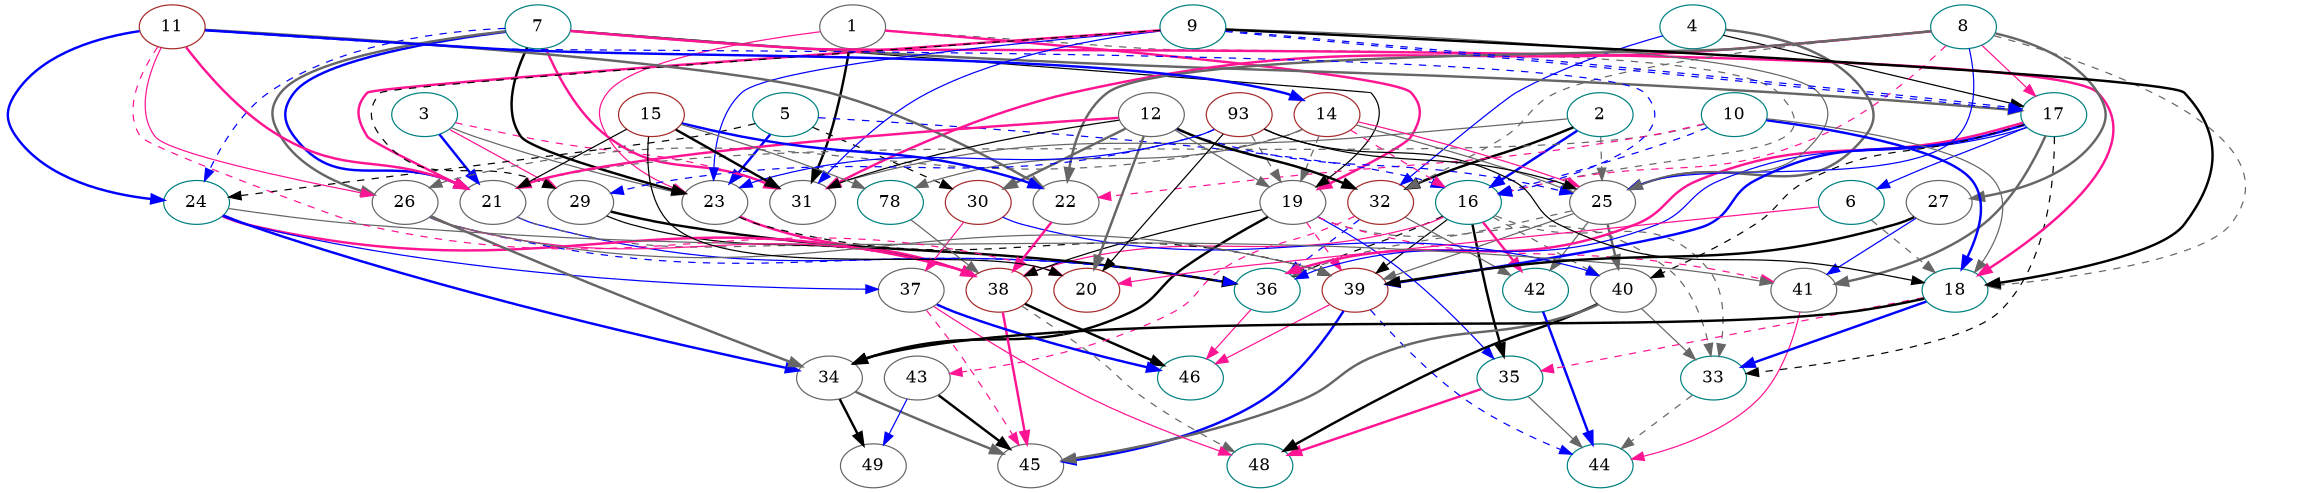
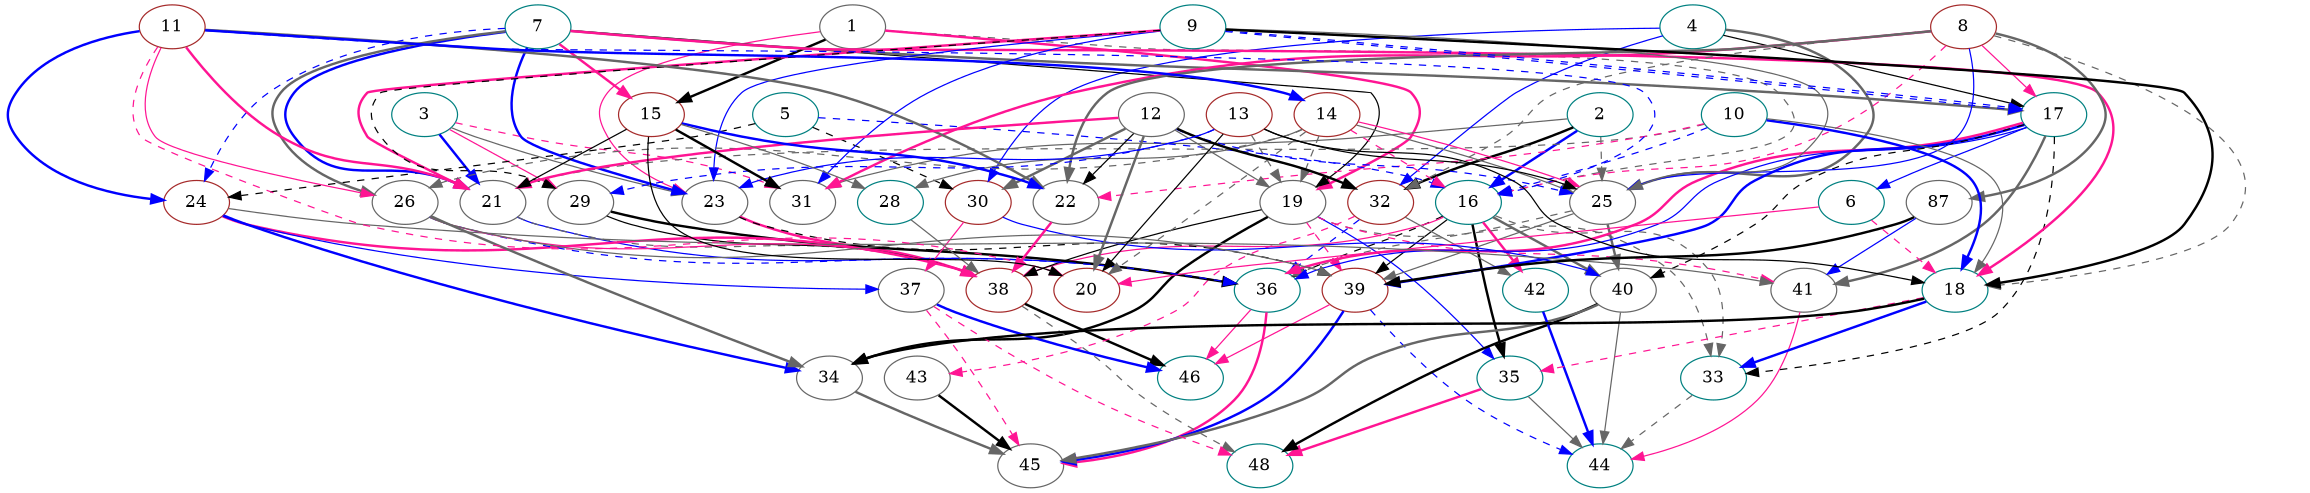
(1964, 27) -> (1964, 27)
none -> (1483, 33)
(837, 110) -> (758, 68)
(1239, 115) -> (1239, 115)
(593, 124) -> (590, 67)
(999, 141) -> (1113, 154)
(539, 147) -> (539, 147)
(754, 154) -> none
none -> (1213, 200)
(197, 202) -> (197, 202)
(890, 202) -> (890, 202)
(1939, 202) -> (1939, 202)
(1573, 241) -> none
(1898, 242) -> (1898, 242)
(1540, 243) -> (1540, 243)
(1664, 330) -> (1613, 372)
(1014, 372) -> (1215, 416)
(1072, 389) -> (1072, 389)
(873, 466) -> none
